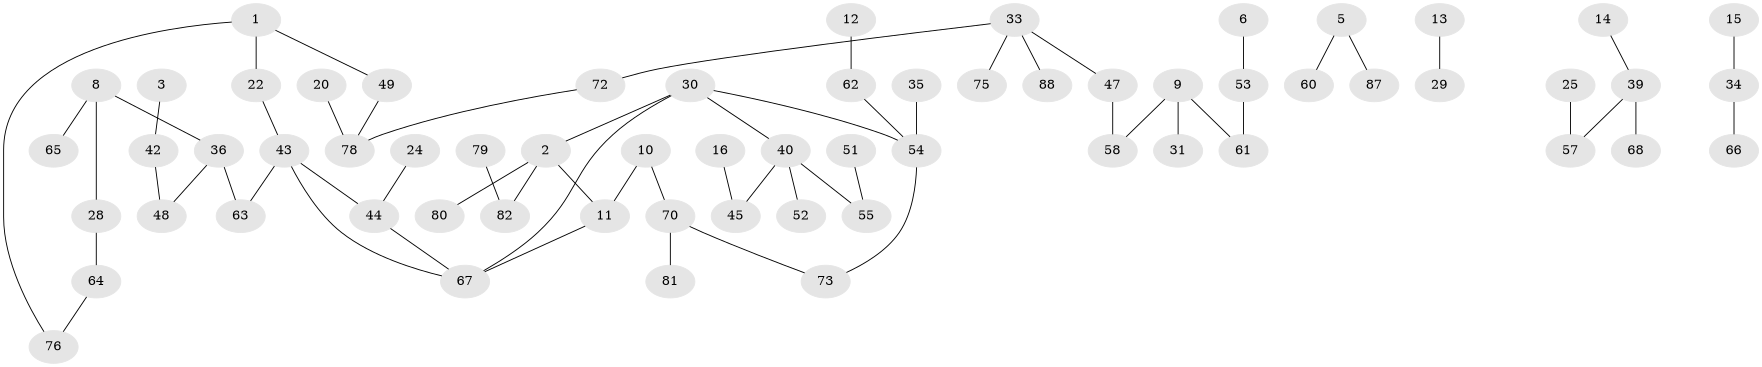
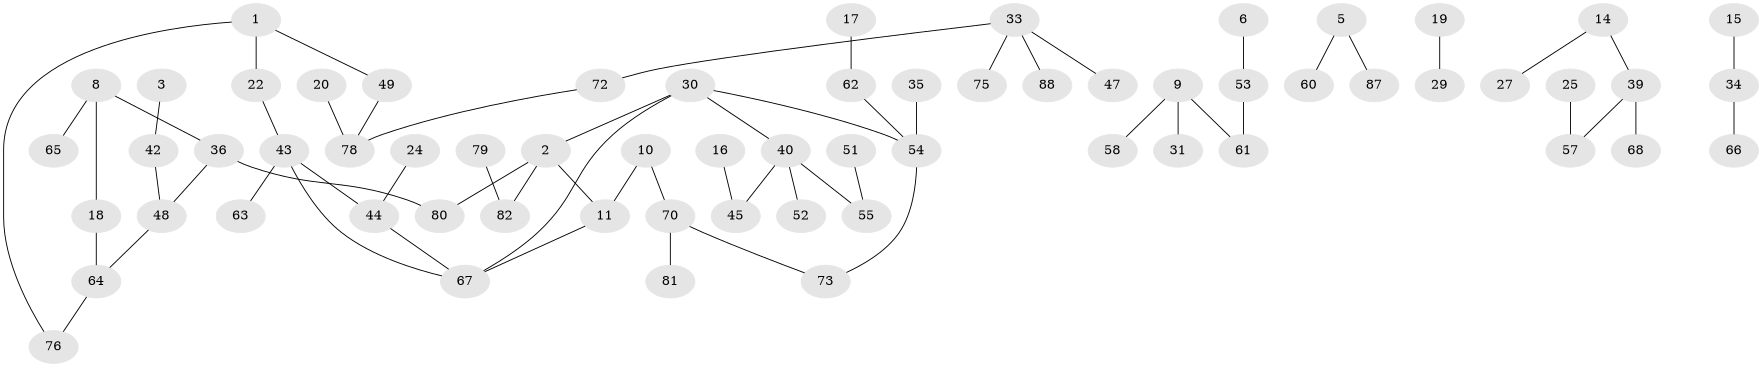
(851, 20) -> (851, 20)
(1440, 20) -> (1440, 20)
none -> (1505, 85)
(1113, 118) -> none
(230, 184) -> (315, 182)
(96, 216) -> (96, 216)
none -> (129, 249)
